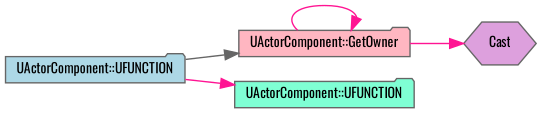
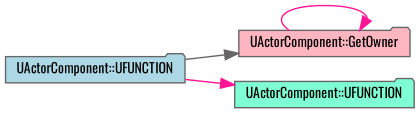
(500, 43) -> none
